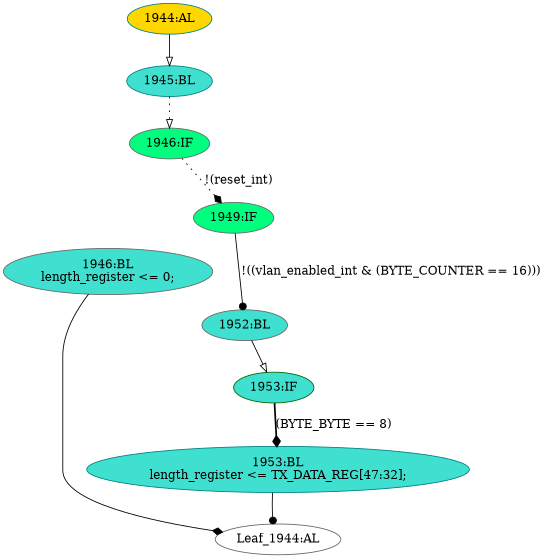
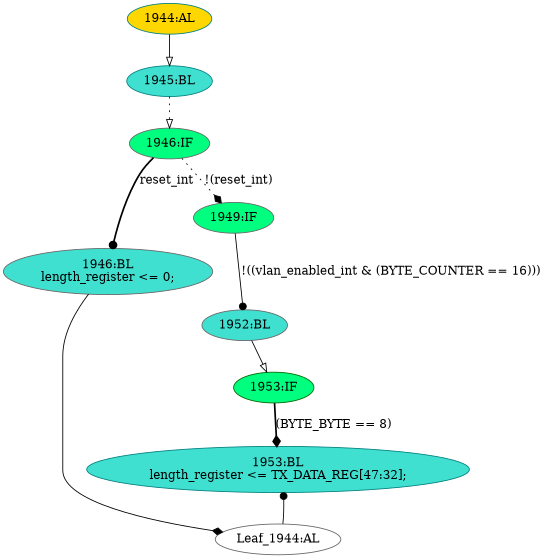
none -> (128, 197)
(274, 388) -> (274, 388)
(272, 505) -> (284, 512)
